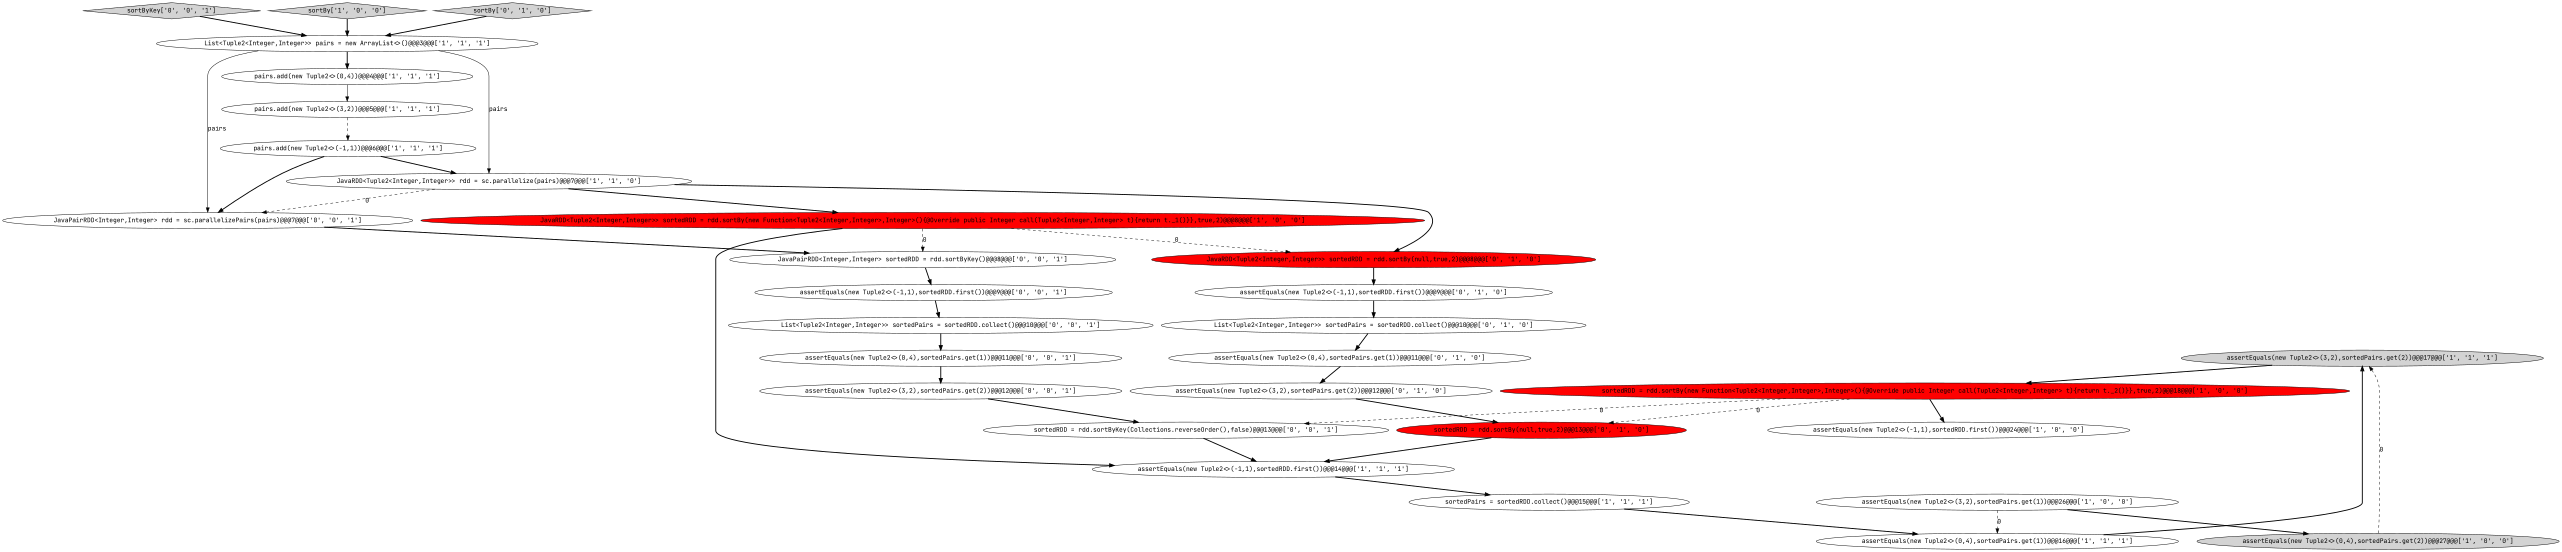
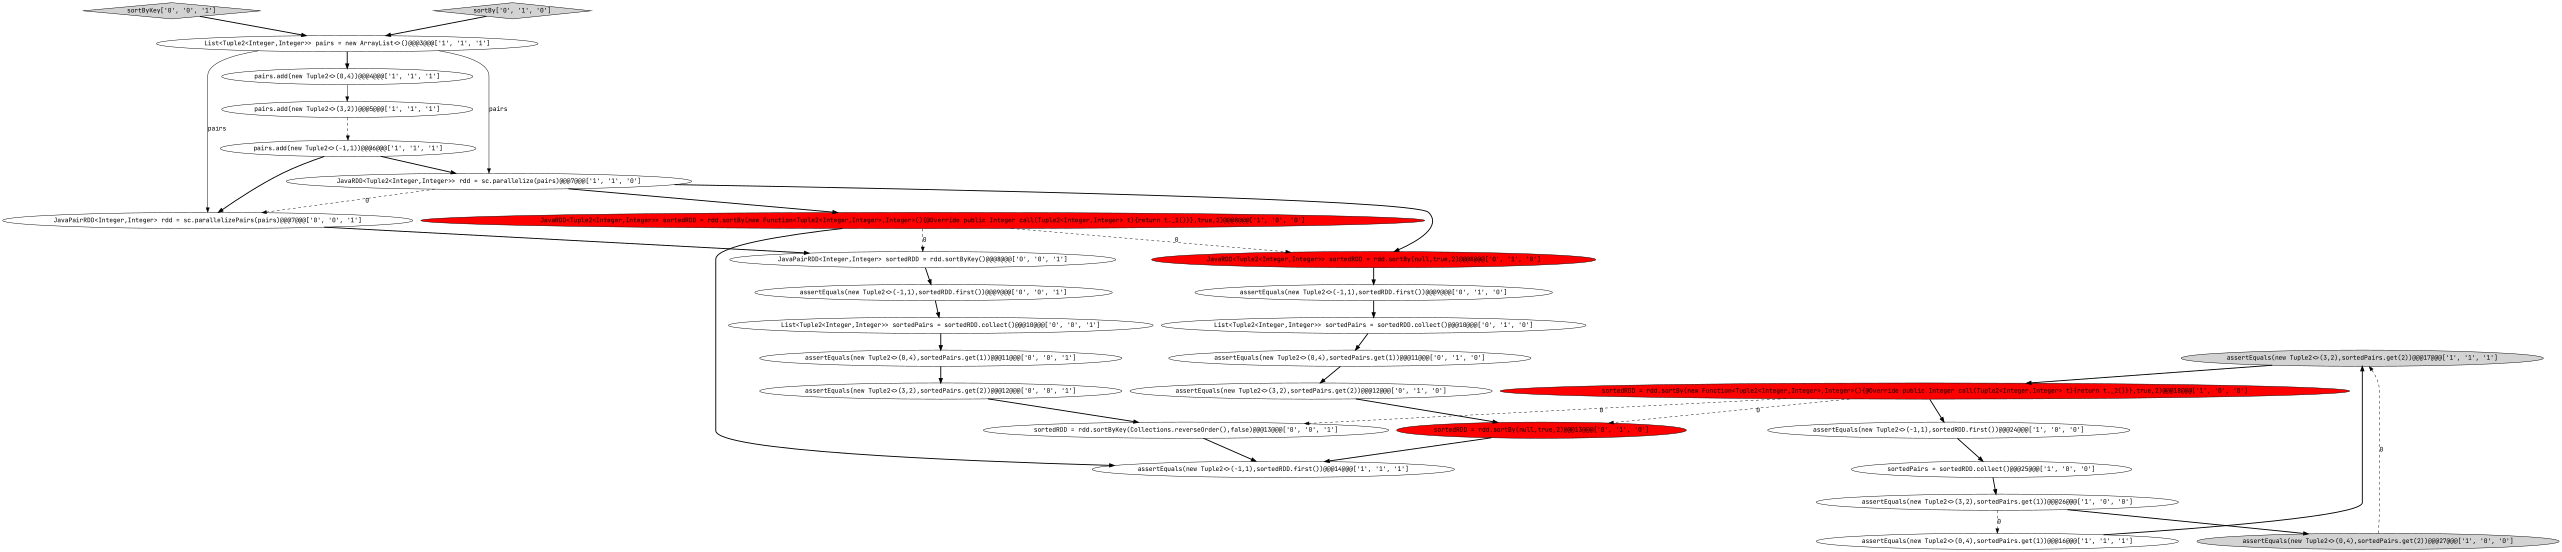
(347, 11) -> none
none -> (1992, 469)
(1549, 502) -> none
